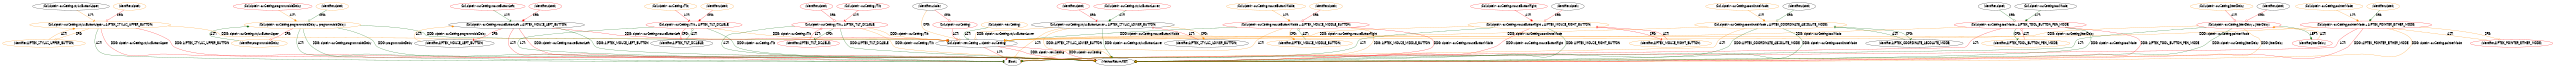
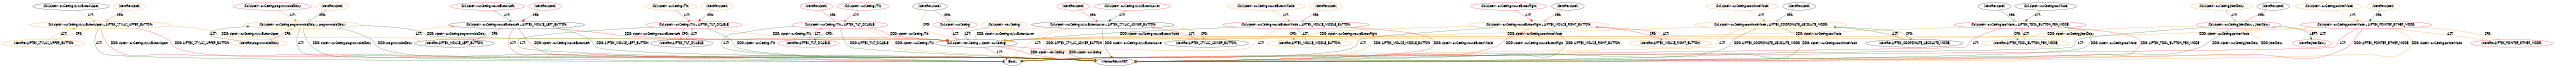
(905, 37) -> (905, 37)
